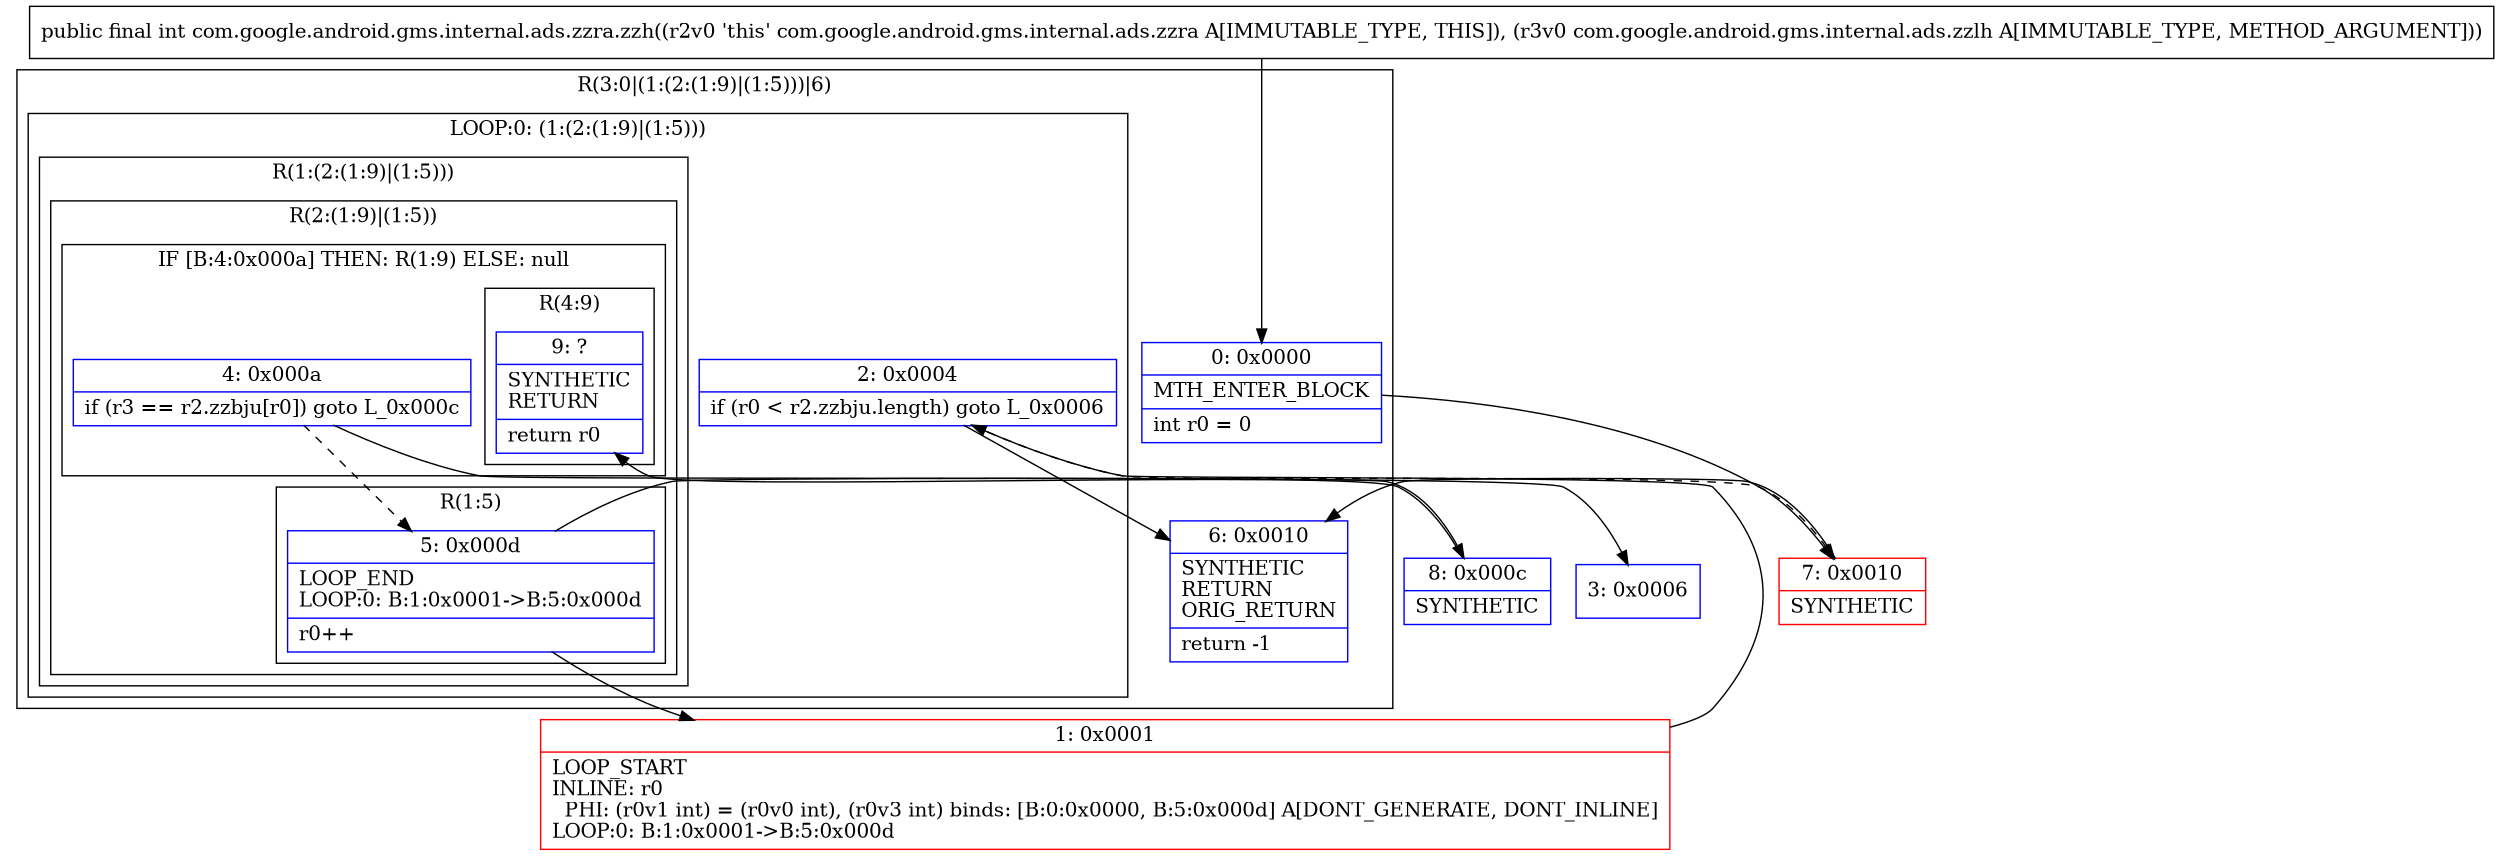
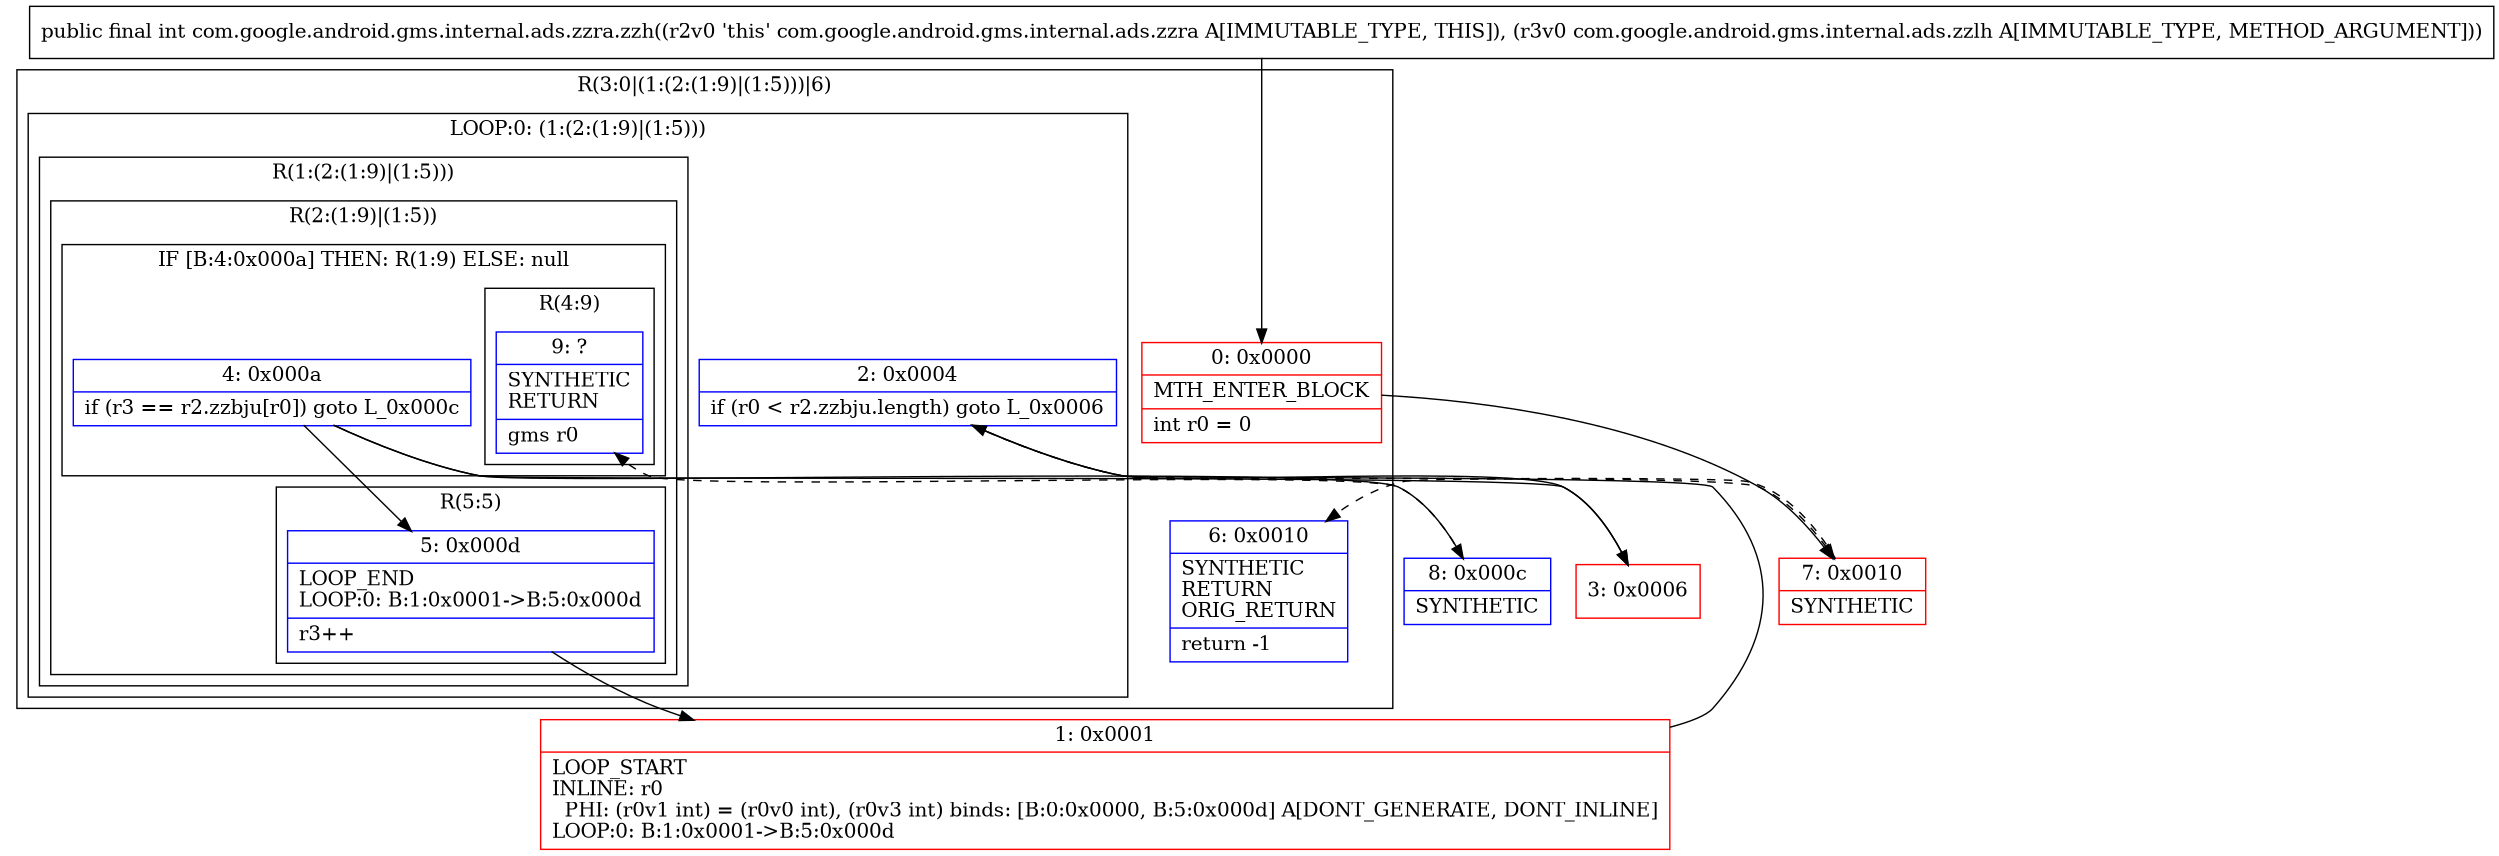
(1262, 393) -> (1262, 393)
(555, 436) -> (543, 436)
(345, 466) -> (345, 466)
(1041, 468) -> (1308, 477)
(1014, 478) -> (904, 477)
(1599, 479) -> (1599, 479)
(1059, 480) -> (1059, 480)
(471, 503) -> (471, 503)
(1638, 591) -> (1638, 591)
(327, 634) -> (327, 634)
